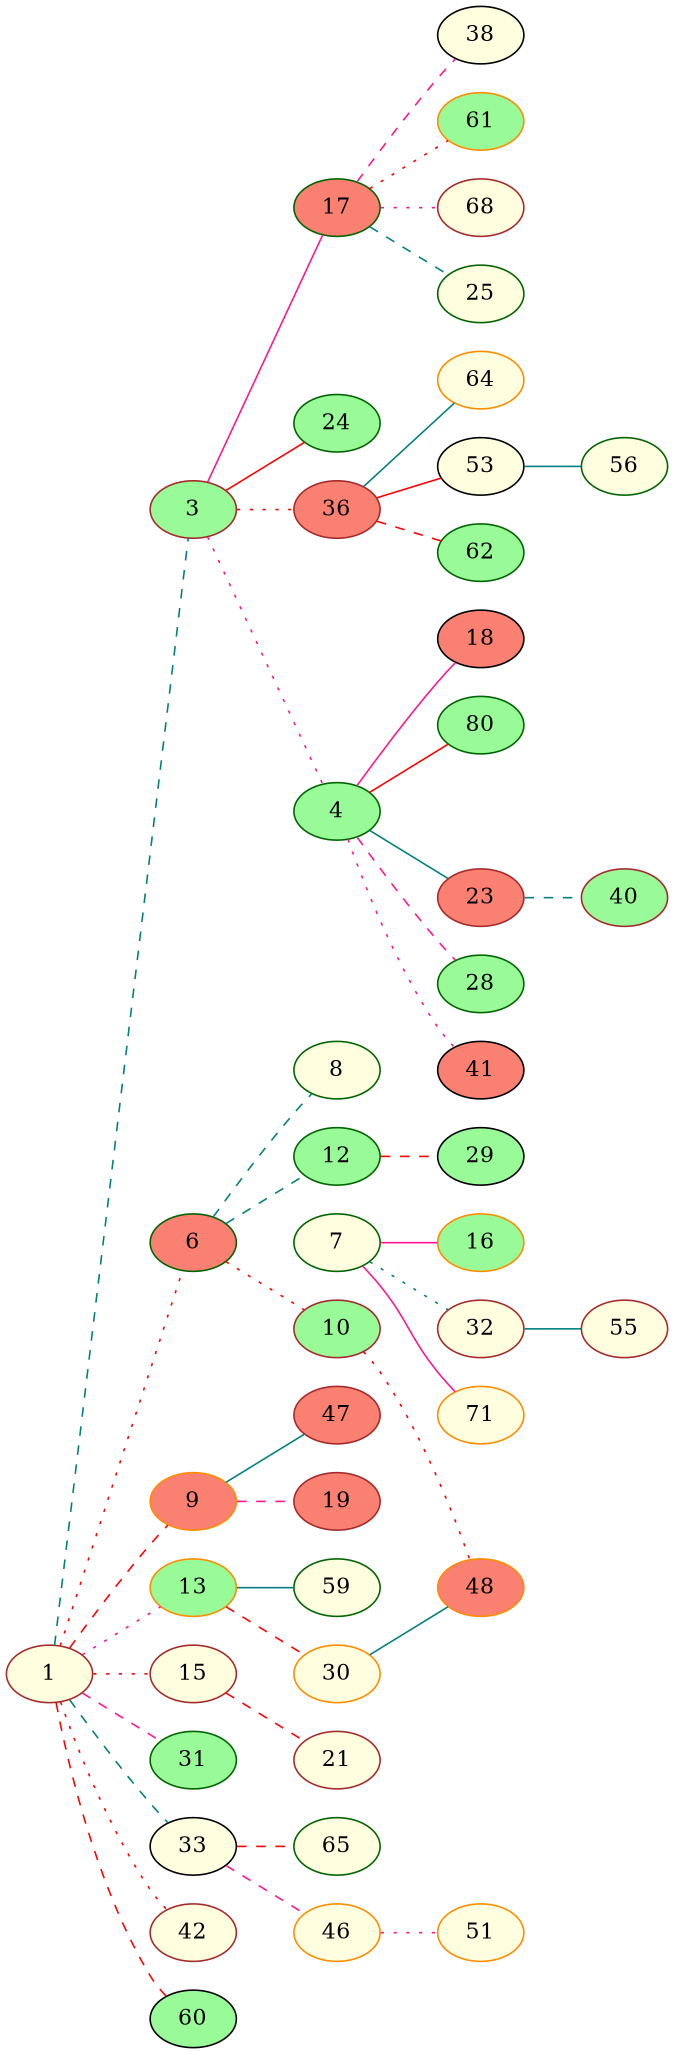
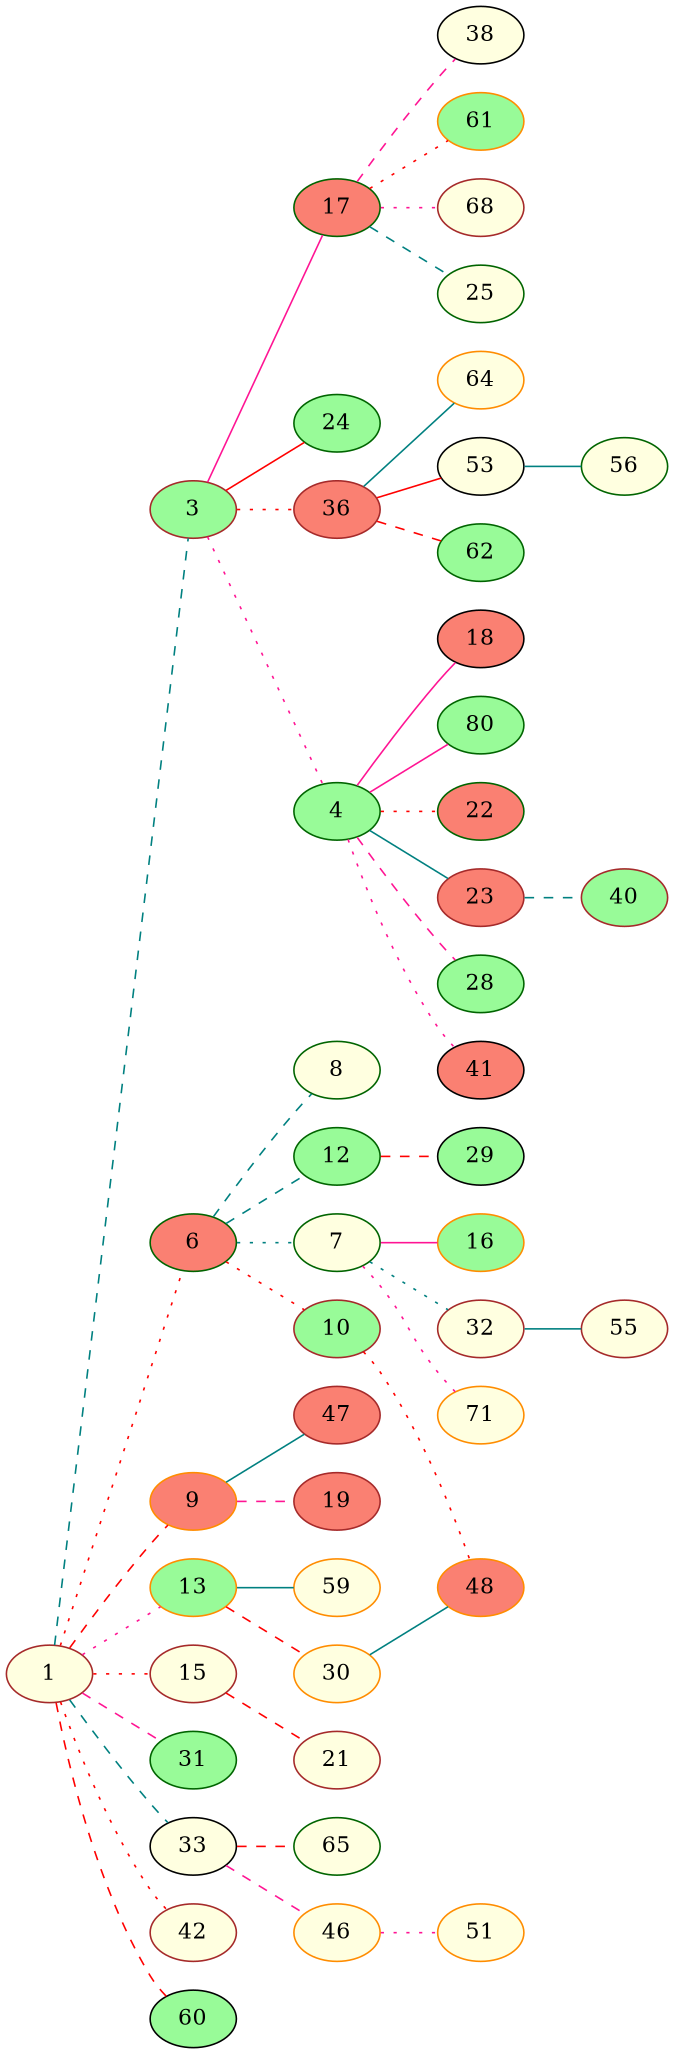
(409, 768) -> (409, 768)
none -> (481, 811)
none -> (265, 1243)
(409, 1329) -> (409, 1329)
(337, 1588) -> (337, 1588)
